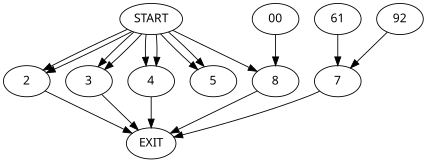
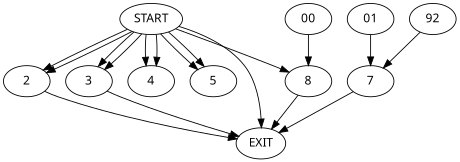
(338, 19) -> (371, 19)
(151, 108) -> (237, 58)
